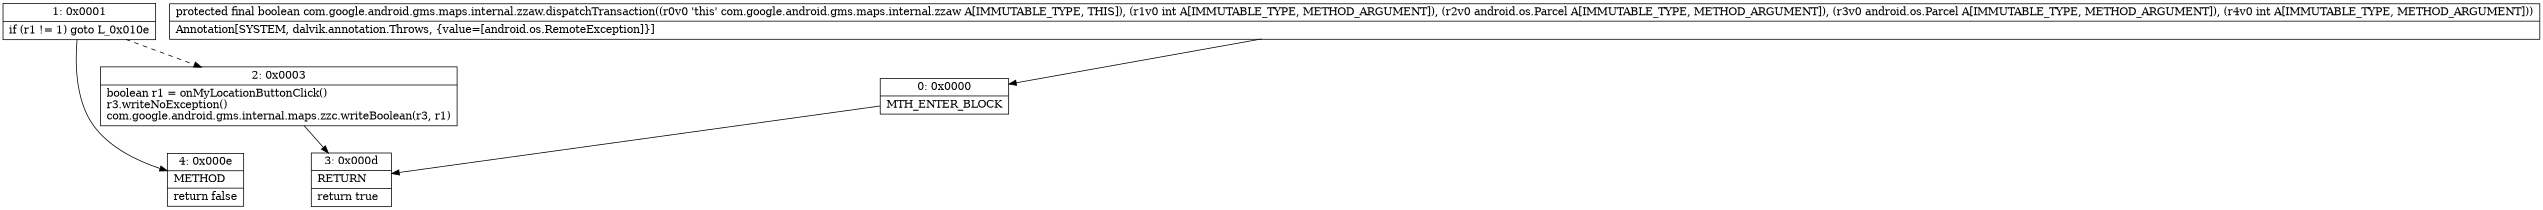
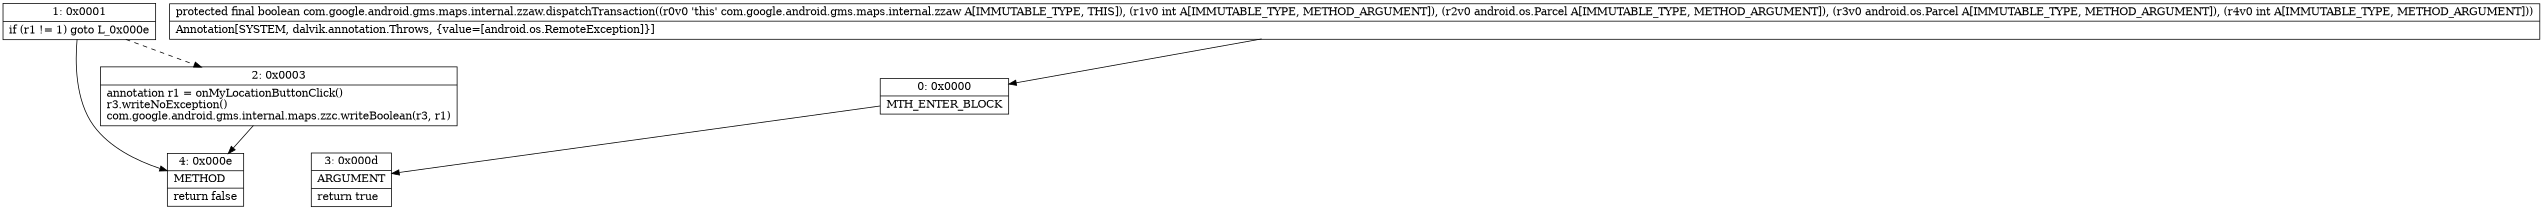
(79, 30) -> (79, 30)
(217, 94) -> (225, 94)
(314, 136) -> (243, 137)
(342, 179) -> (351, 179)
